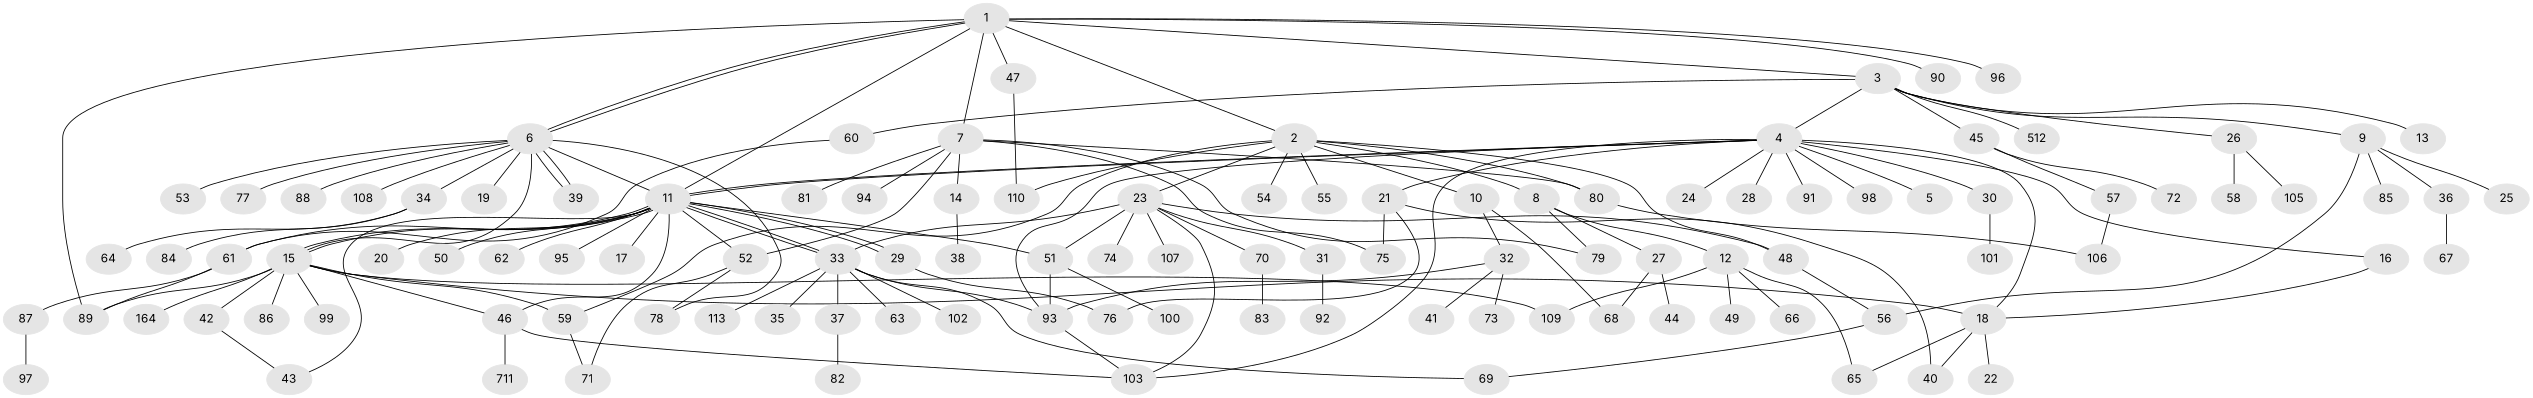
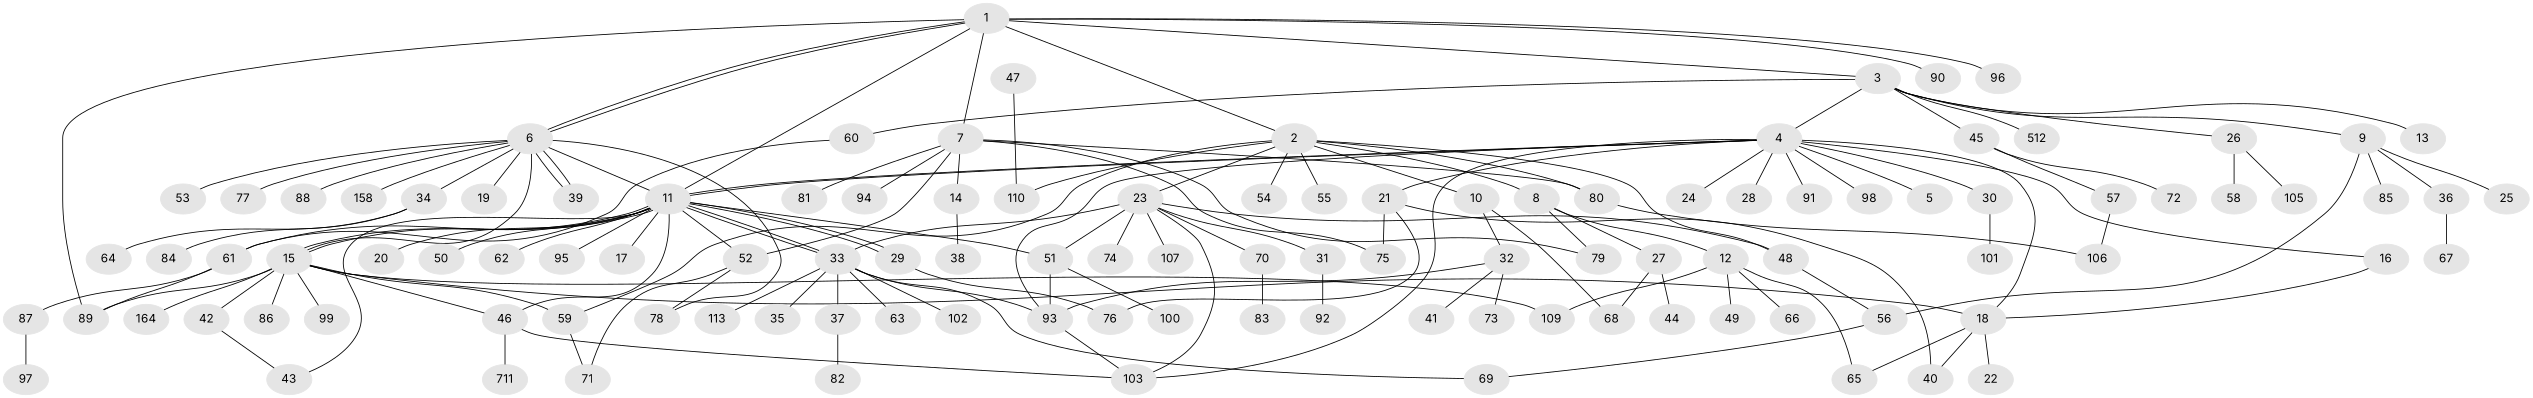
(1000, 49) -> none
(364, 199) -> (364, 199)
